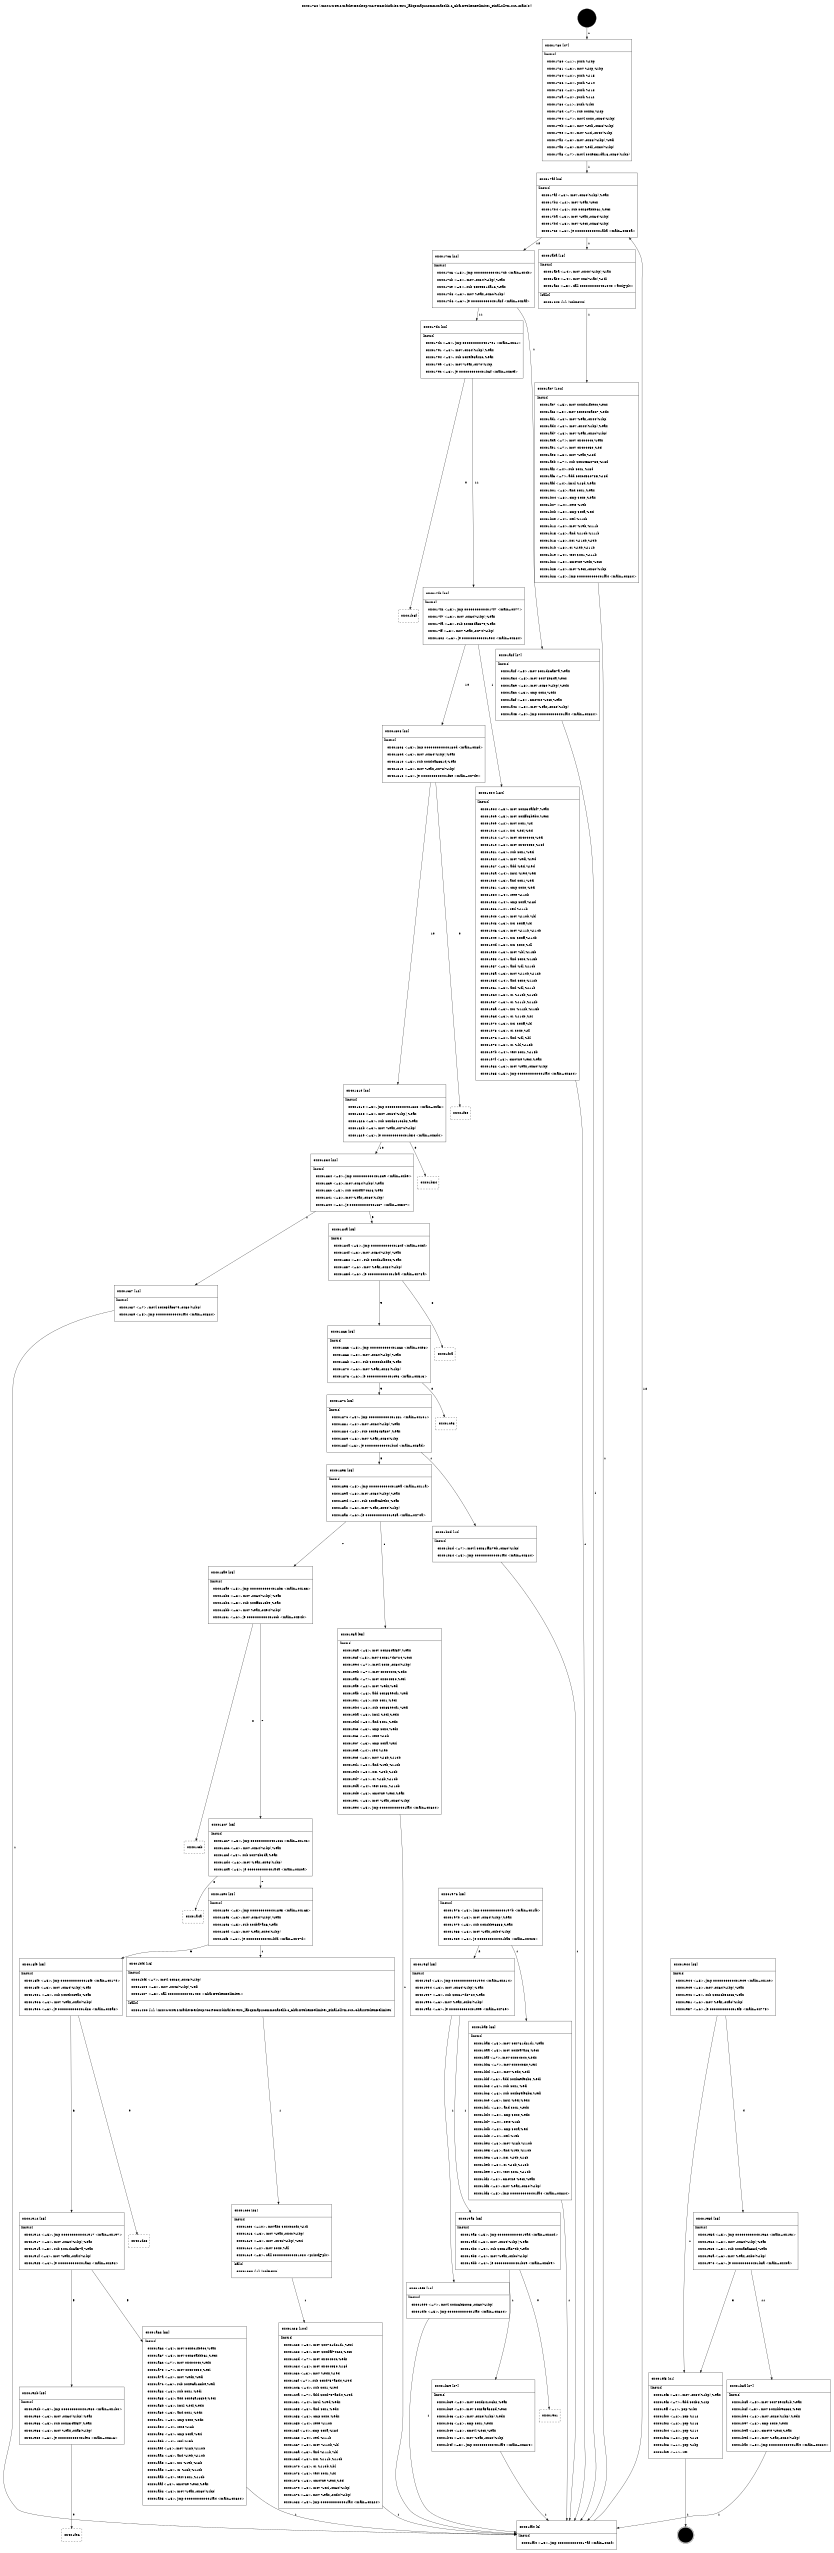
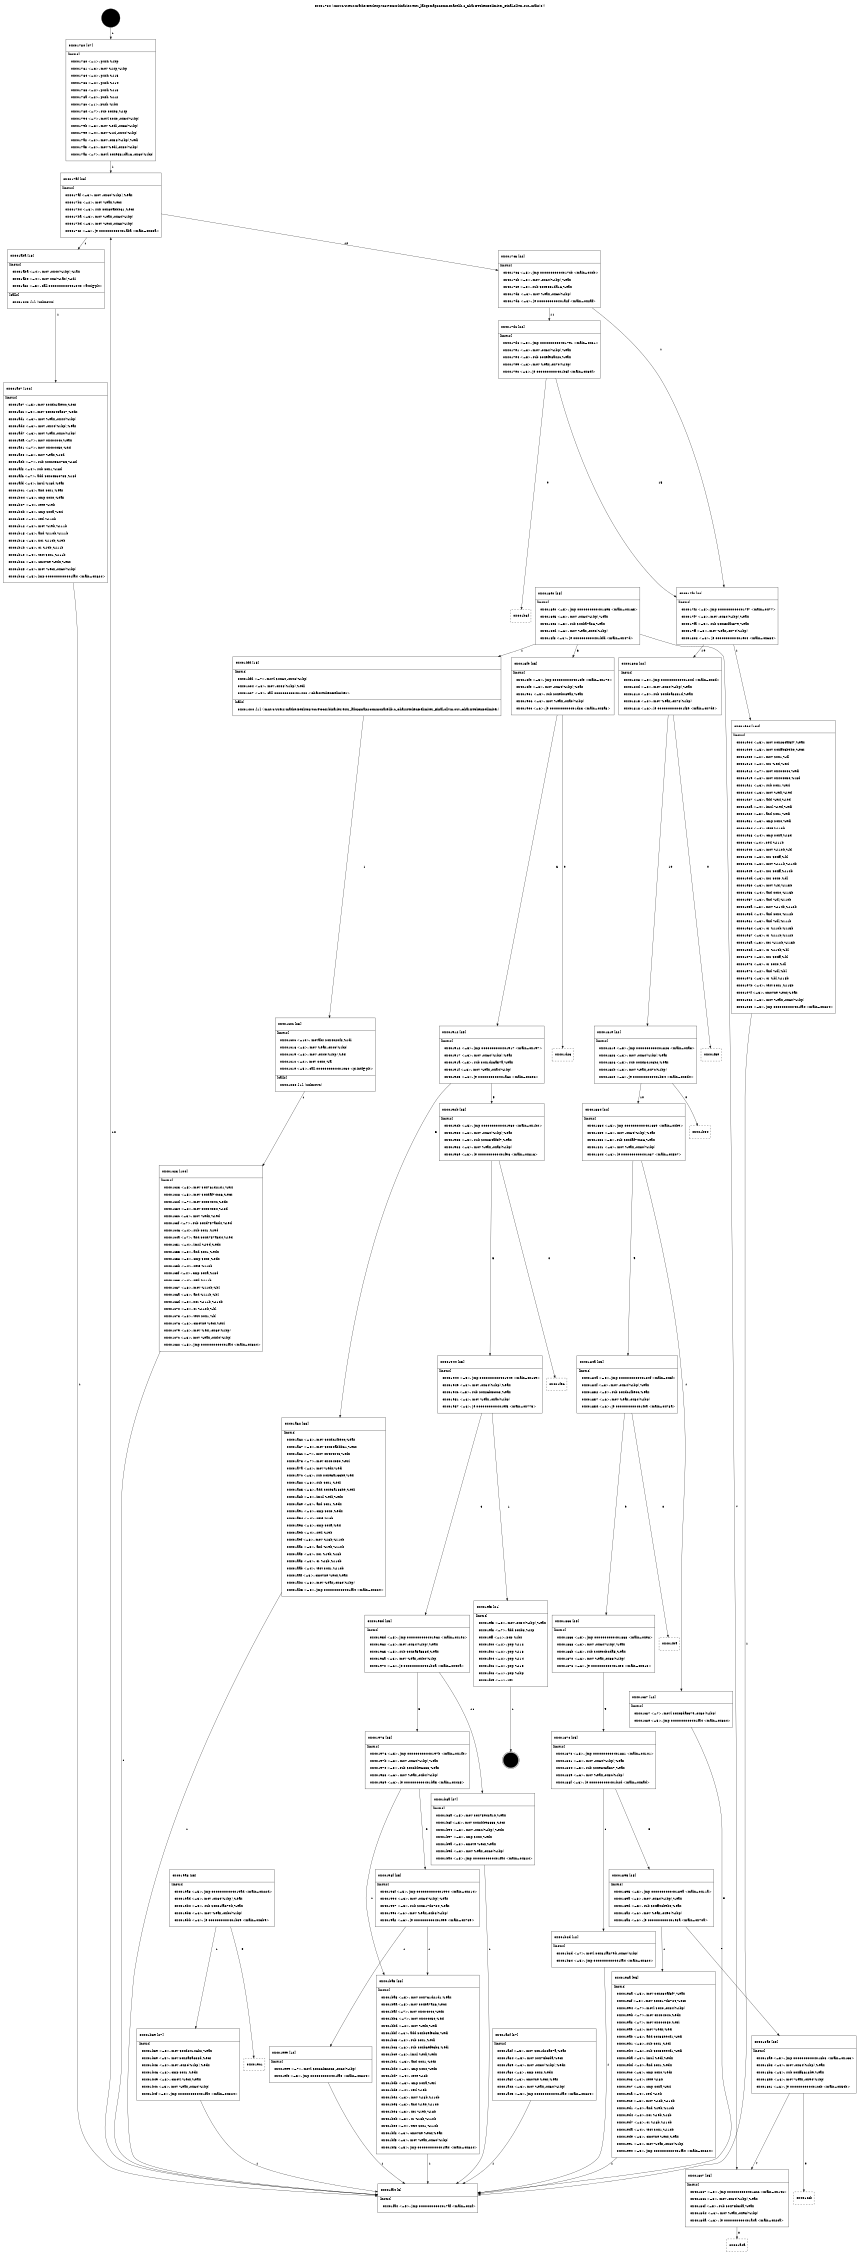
(534, 476) -> (686, 432)
(476, 483) -> (660, 483)
none -> (491, 1257)
(446, 1424) -> none
(14, 1847) -> (724, 1898)
(260, 1881) -> (733, 1367)
(455, 2114) -> (427, 1950)
(718, 2320) -> (417, 1701)
